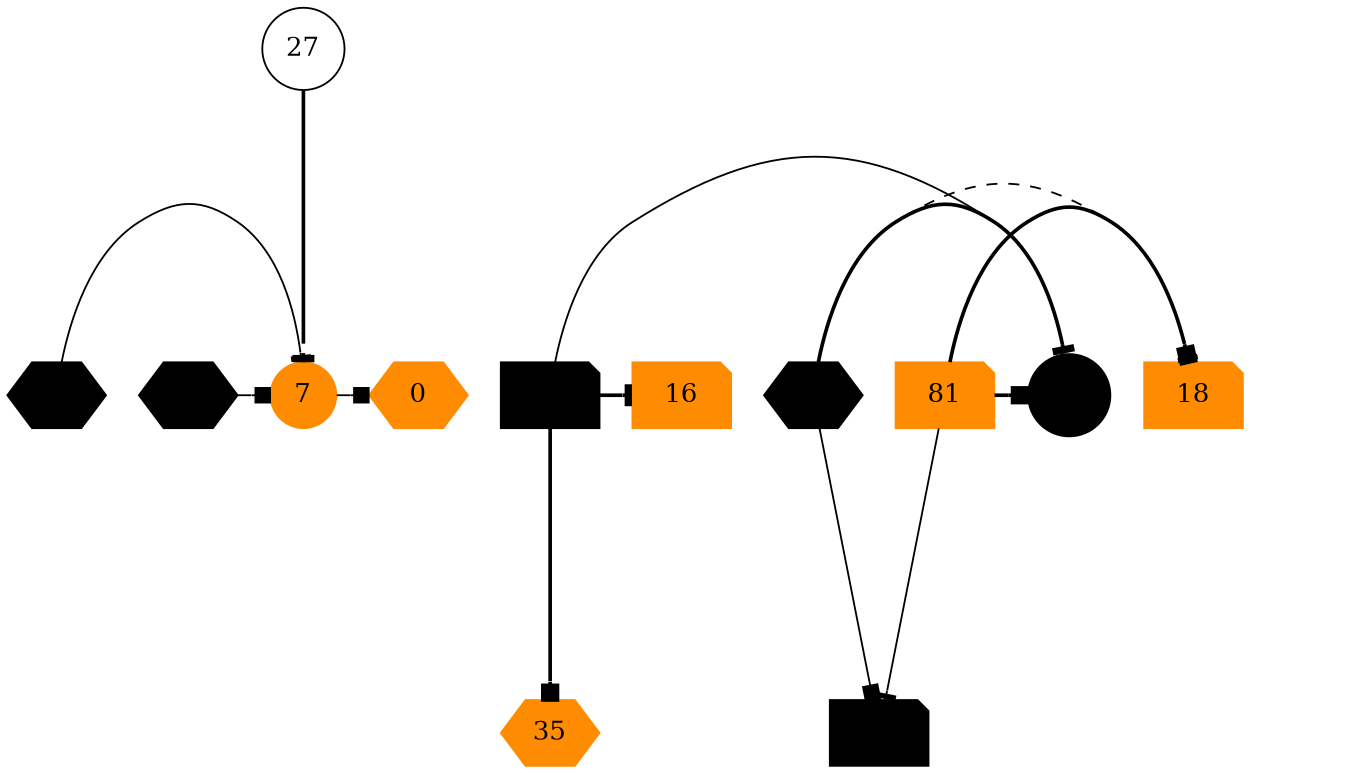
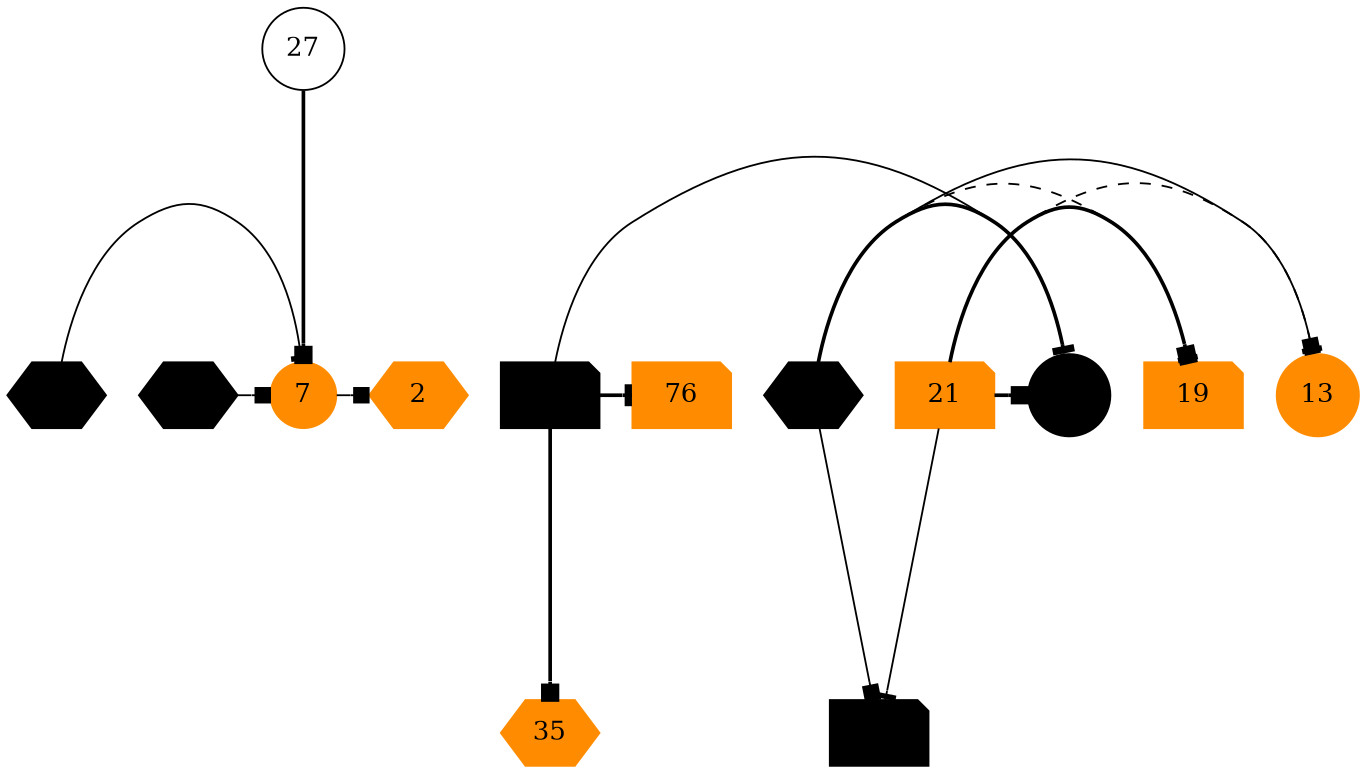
(303, 217) -> (303, 217)
(419, 395) -> (419, 395)
(682, 395) -> (682, 395)
(945, 395) -> (945, 395)
(1194, 395) -> (1194, 395)
none -> (1318, 395)
